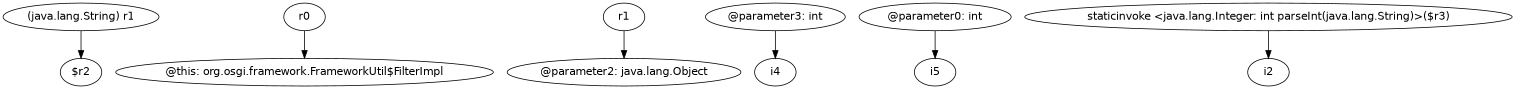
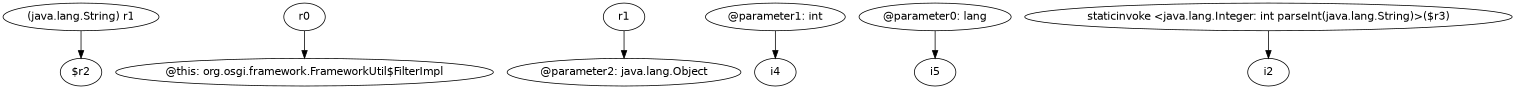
(775, 17) -> (775, 17)
(935, 17) -> (935, 17)
